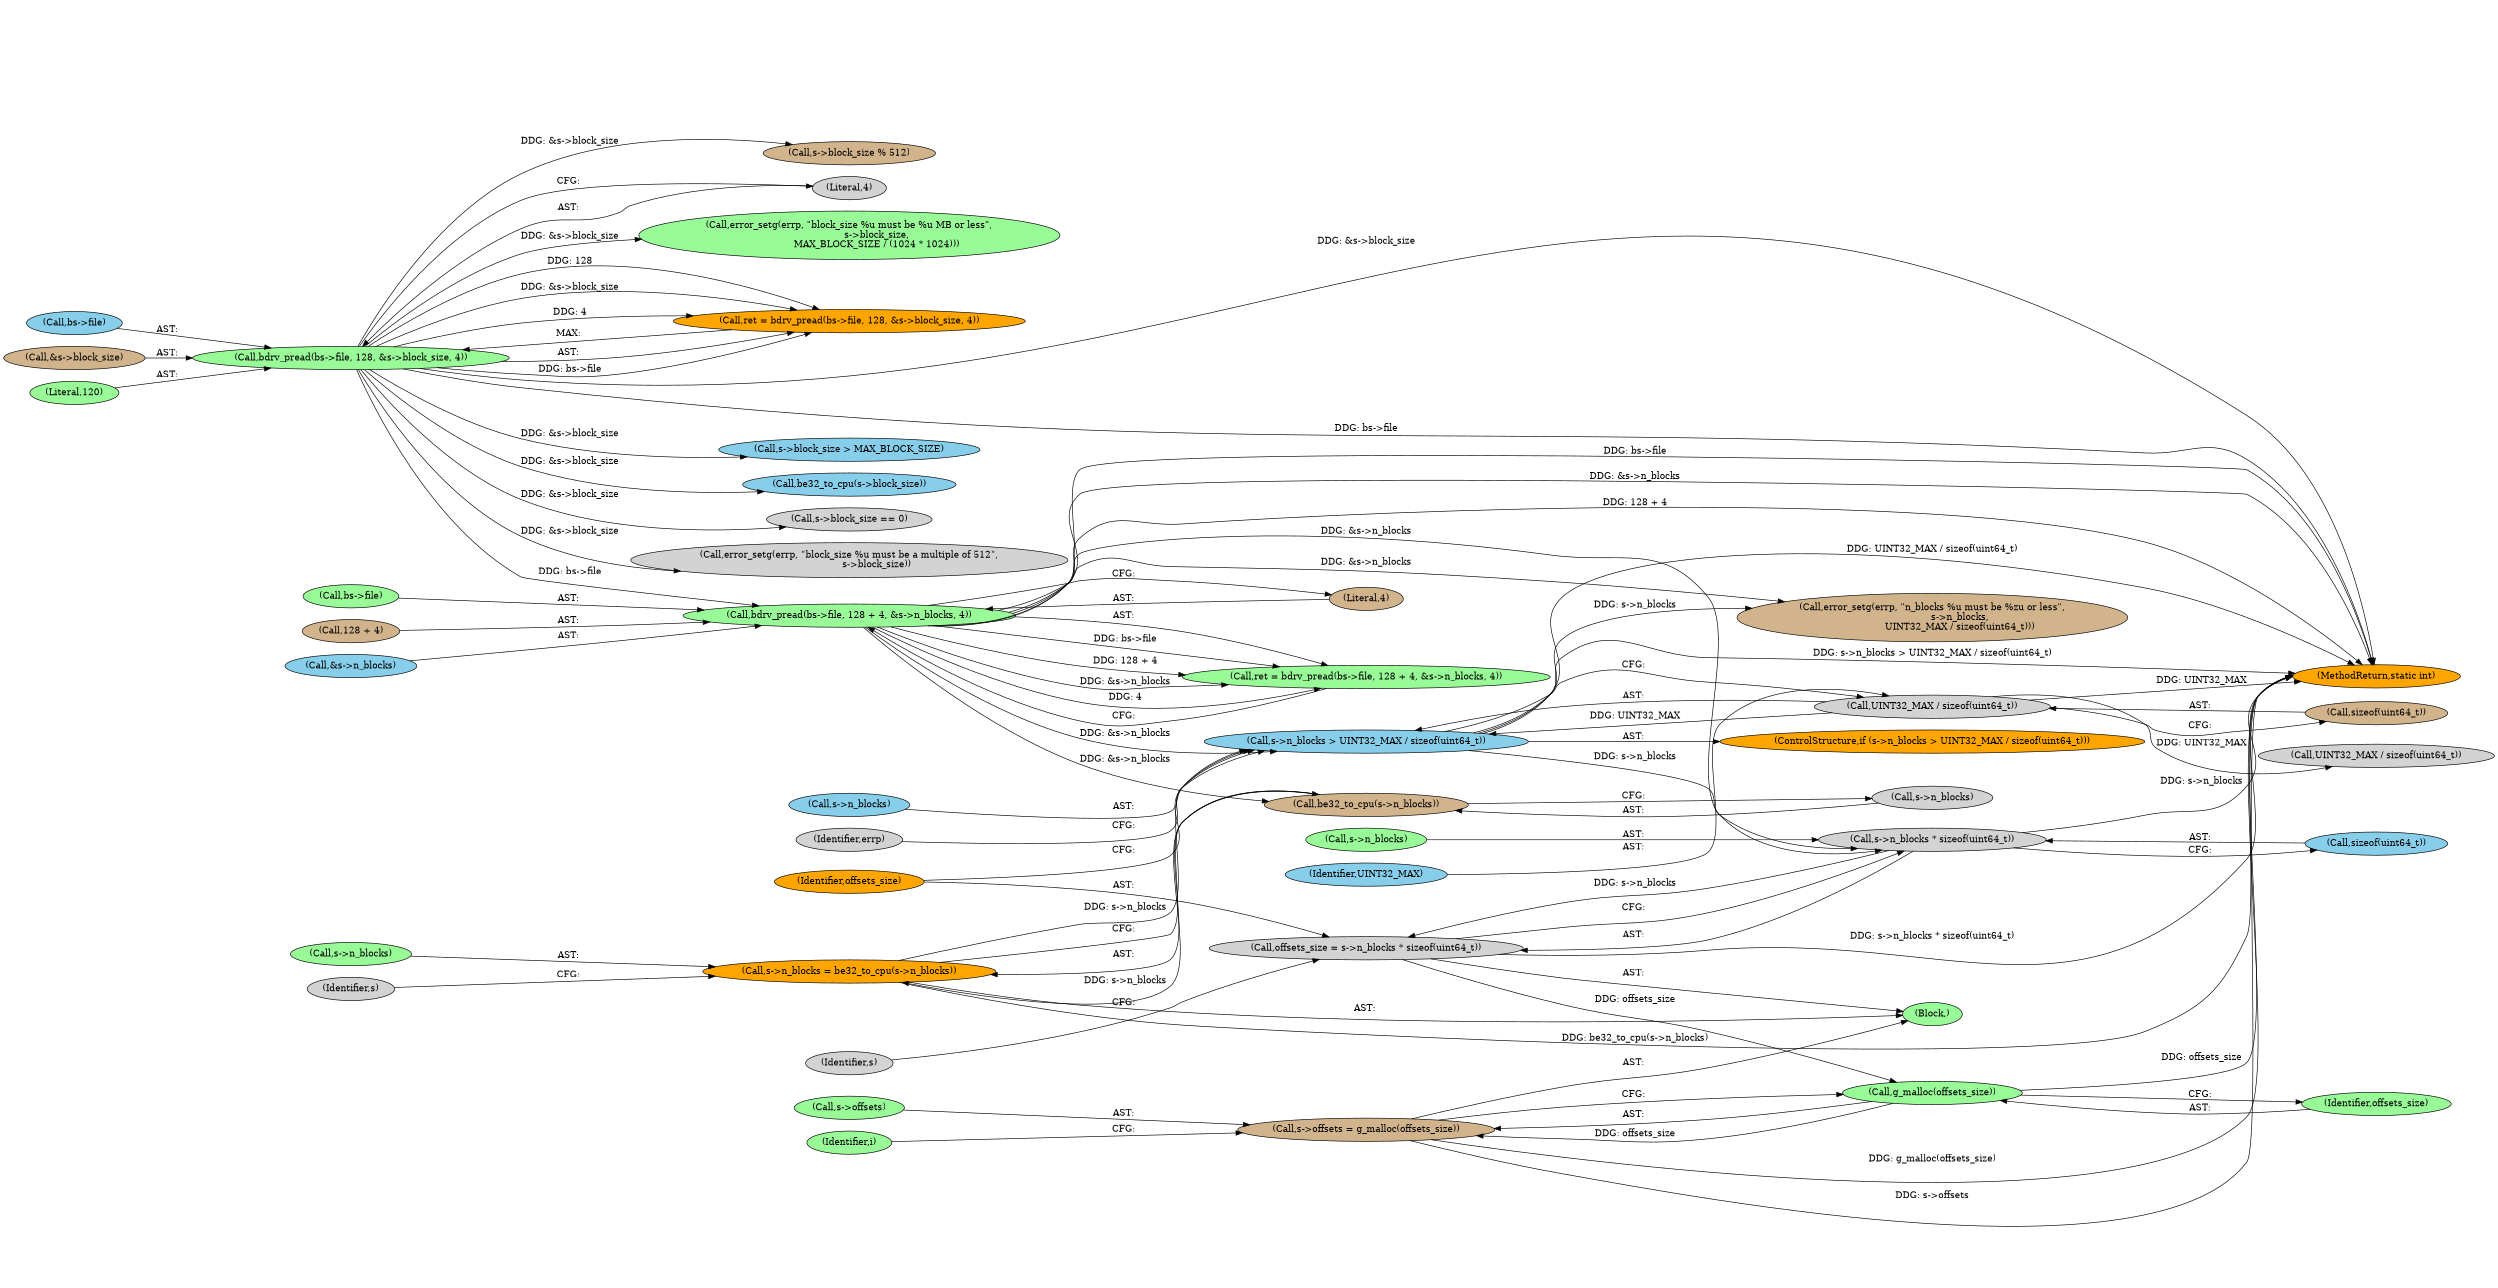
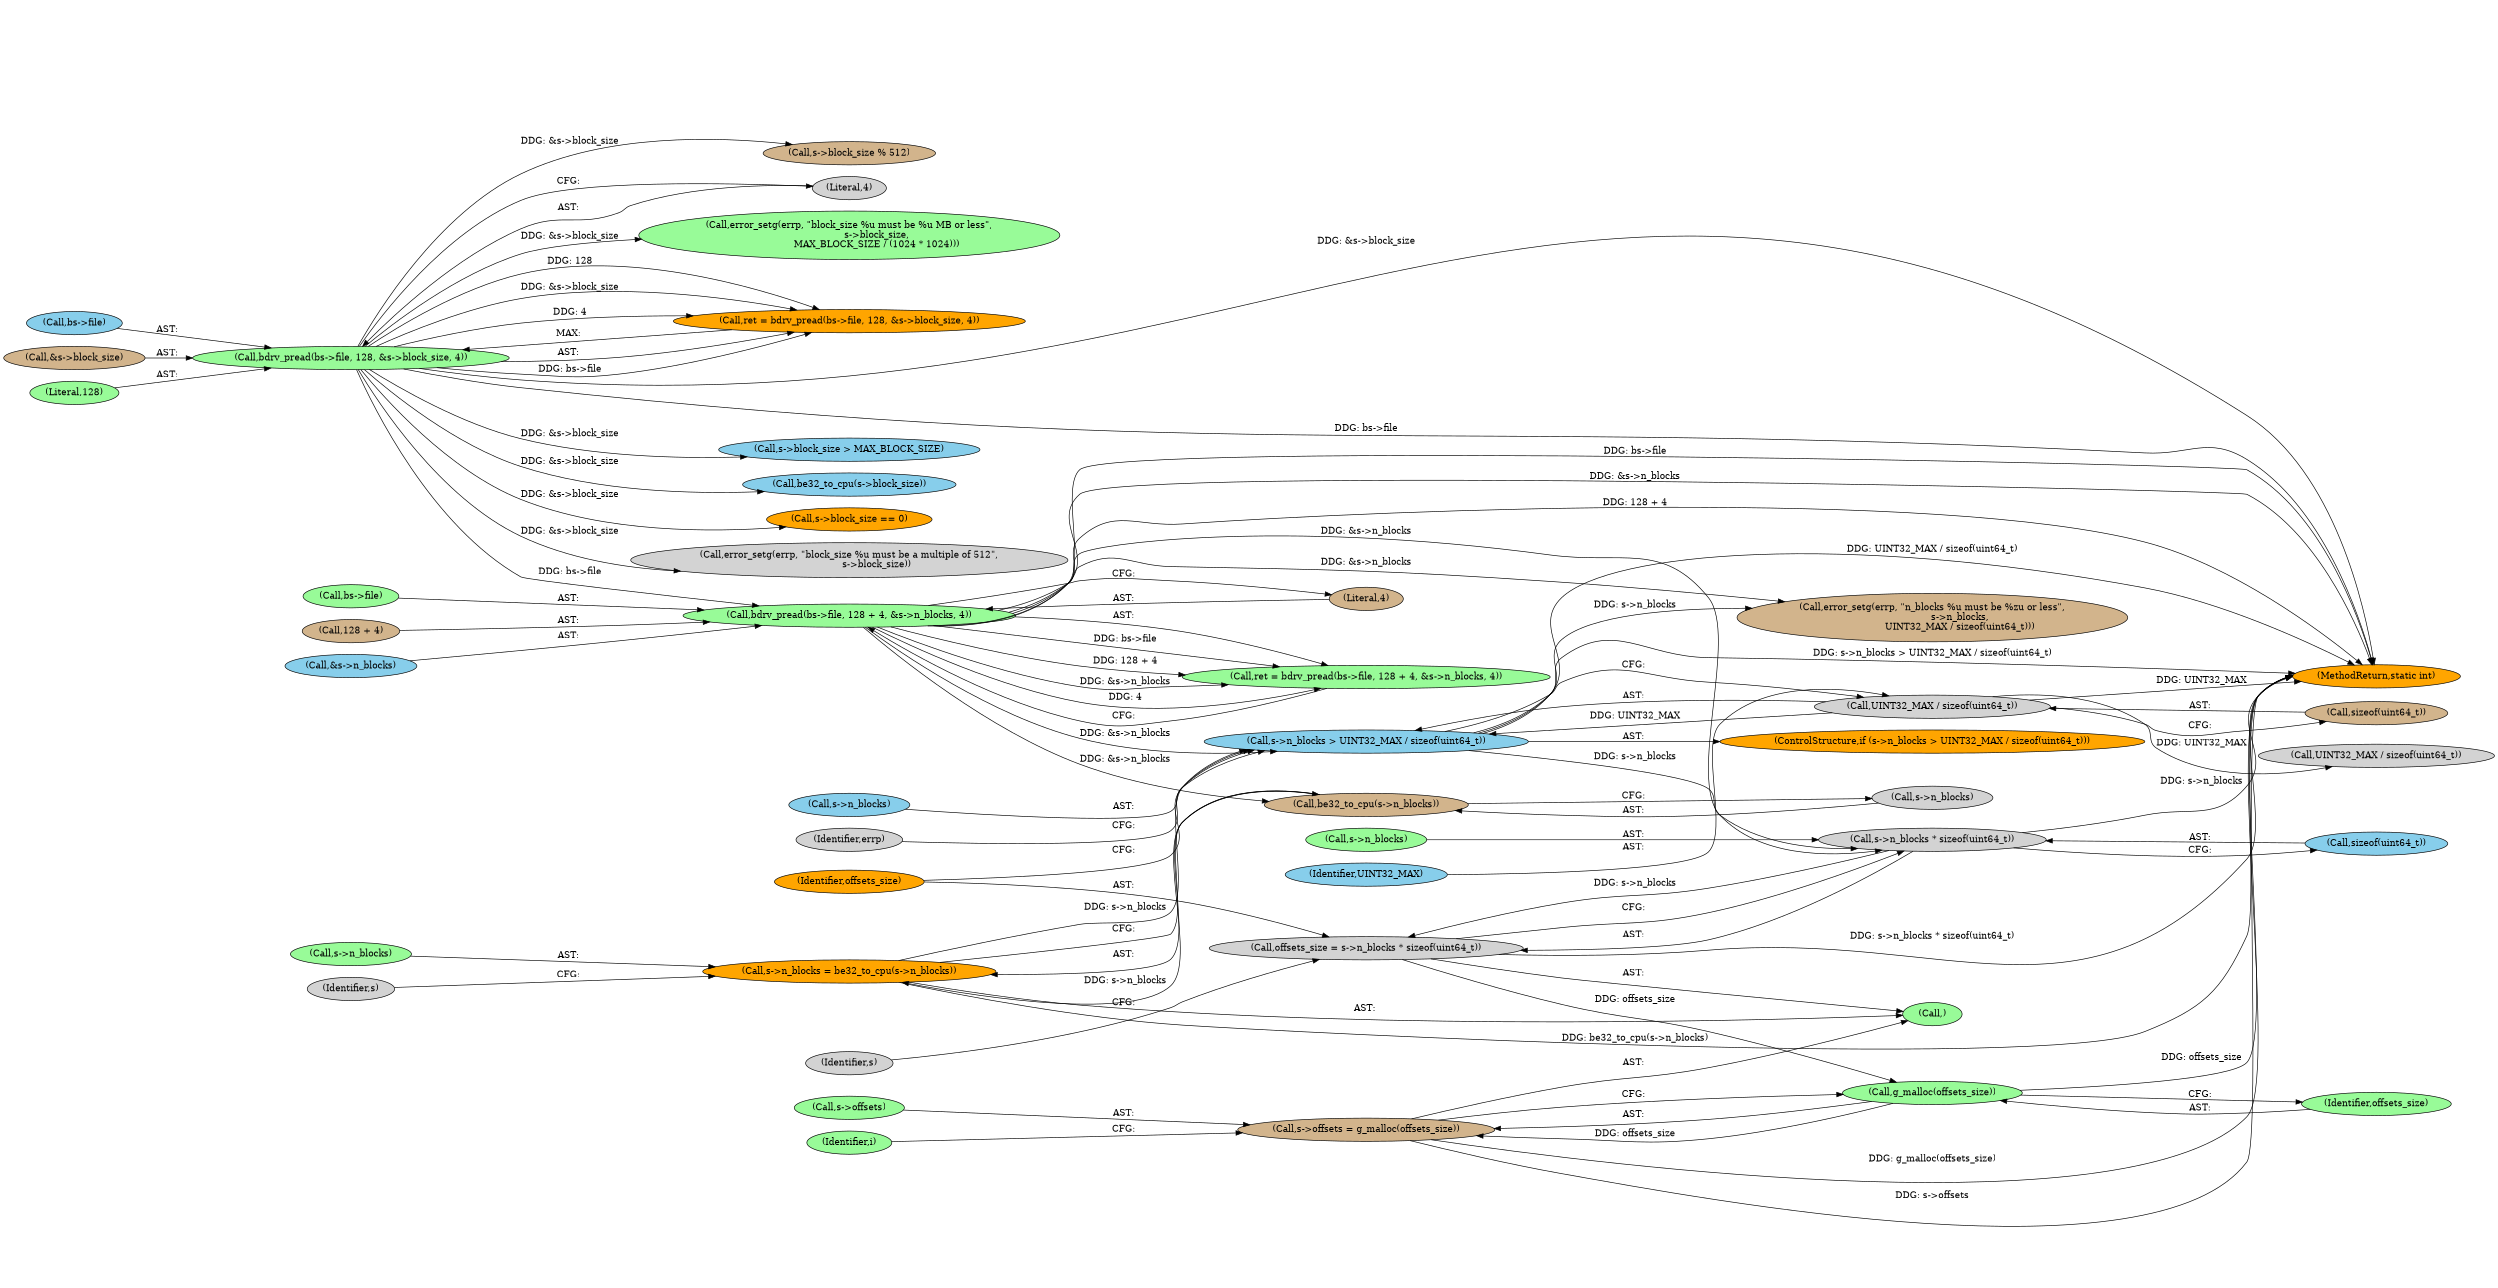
(74, 393) -> (74, 393)
(849, 519) -> (849, 519)
(1932, 1014) -> (1932, 1014)
